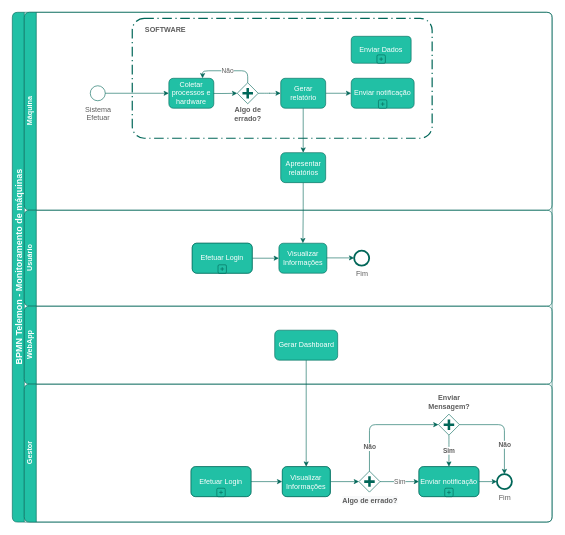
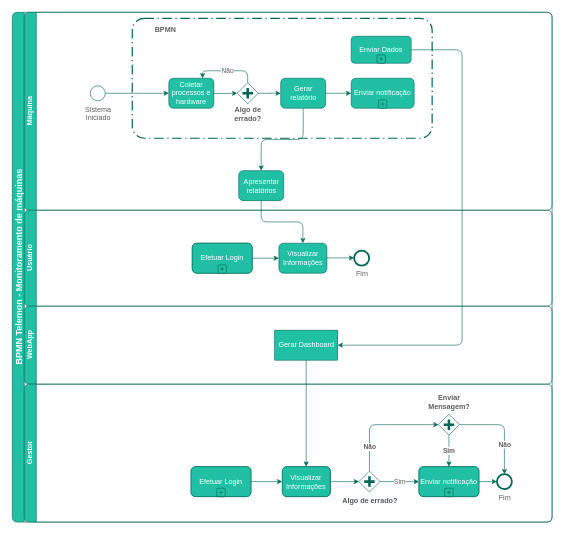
(166, 30) -> (166, 30)
none -> (460, 51)
(98, 114) -> (98, 114)
(303, 168) -> (261, 186)
(306, 345) -> (306, 345)
